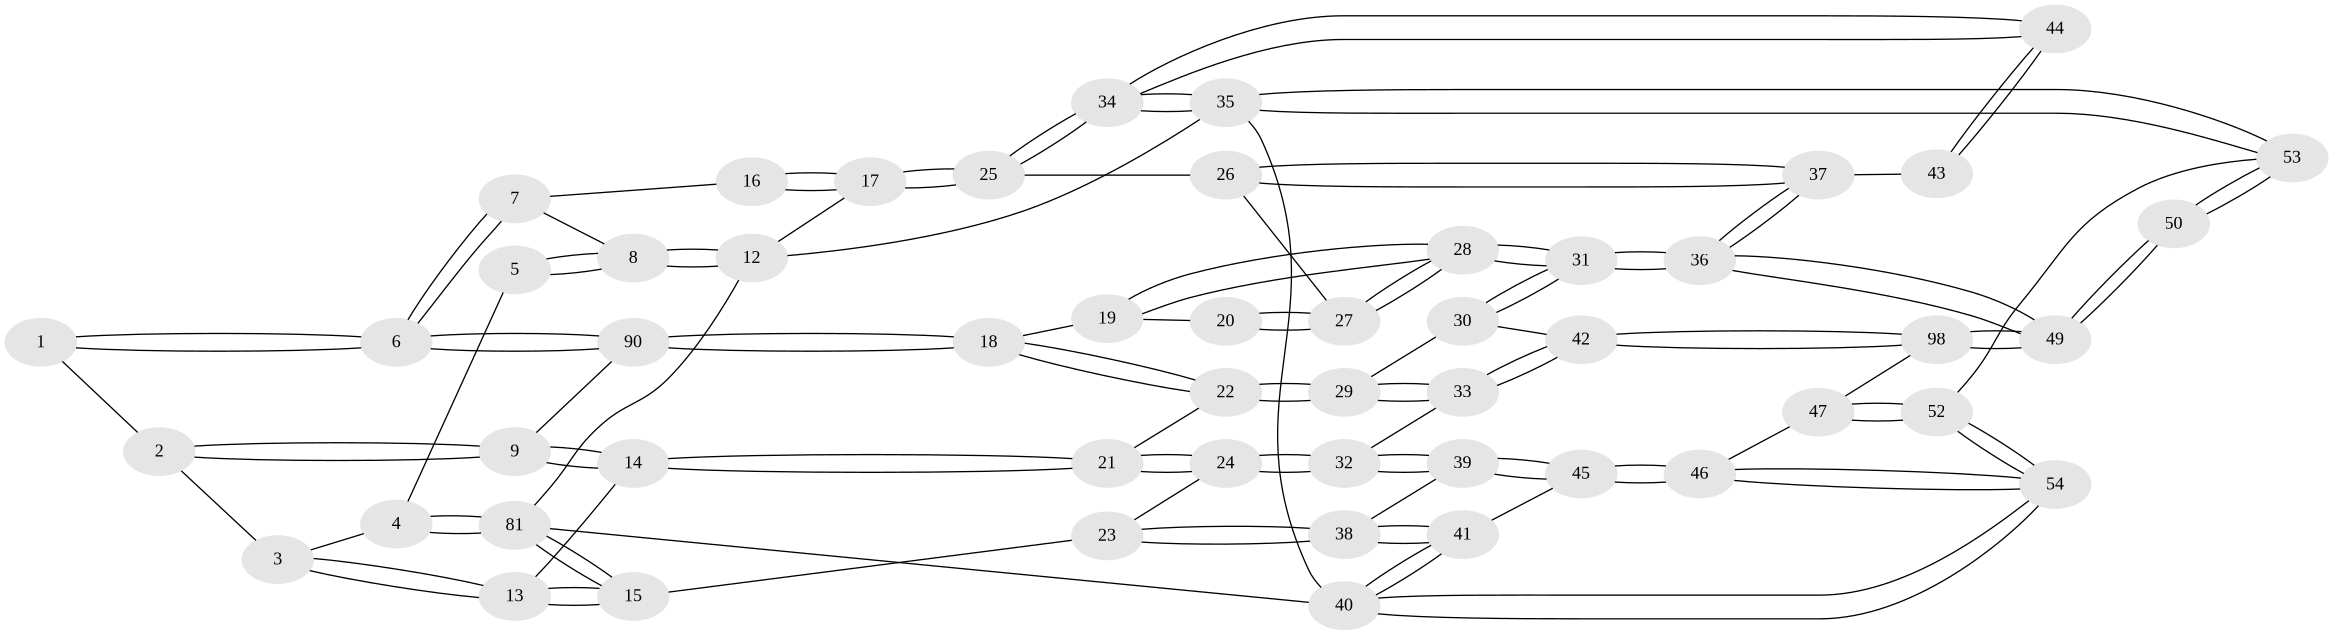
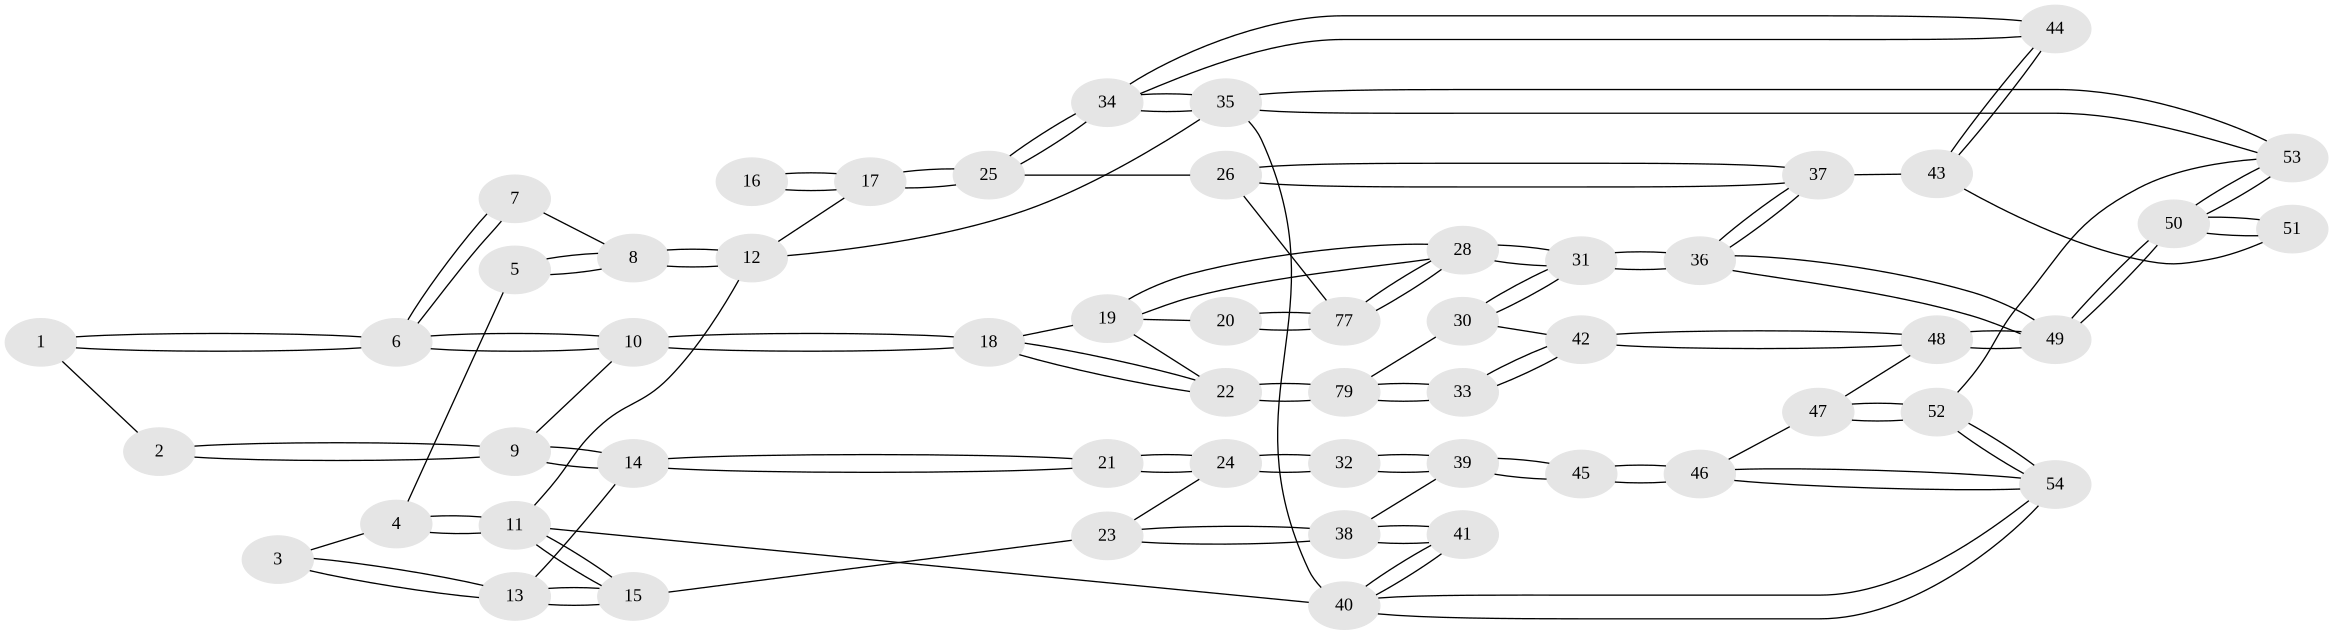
(633, 190) -> none
none -> (2292, 229)
(1344, 321) -> (1344, 321)
(1937, 340) -> (1937, 340)
(633, 342) -> (633, 342)
(1344, 392) -> (1344, 392)
(1167, 428) -> (1167, 356)
(1404, 428) -> none
(1522, 504) -> none
(219, 506) -> none
(515, 525) -> (515, 525)
